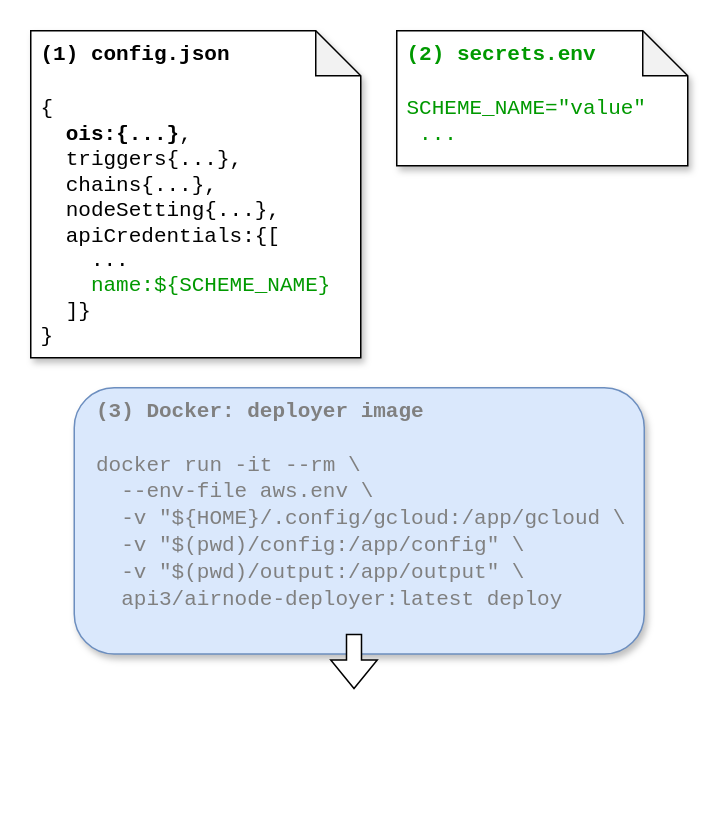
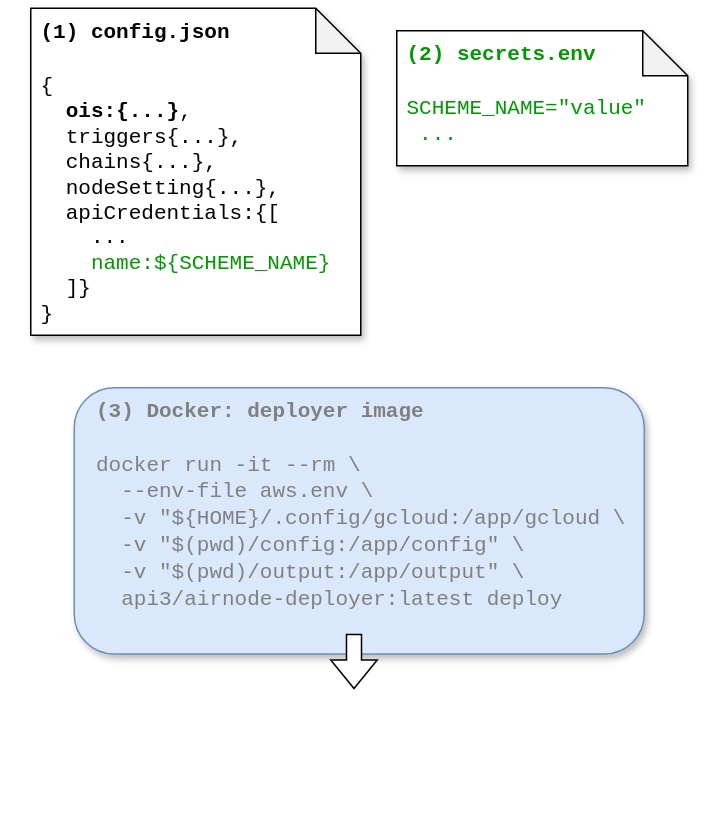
(196, 194) -> (196, 172)
